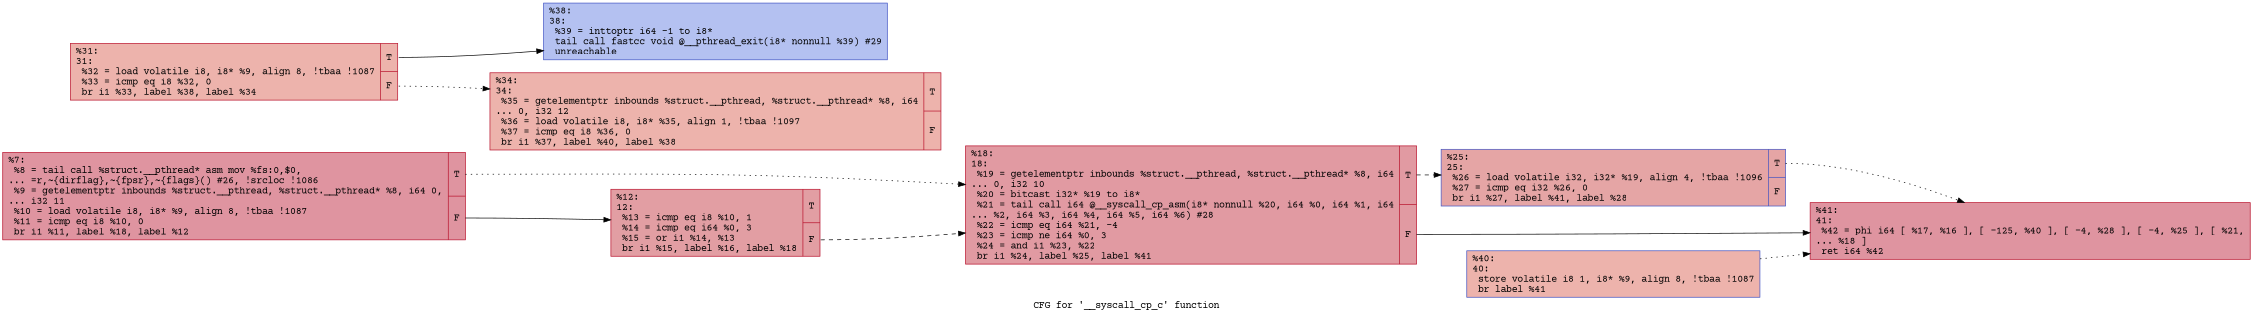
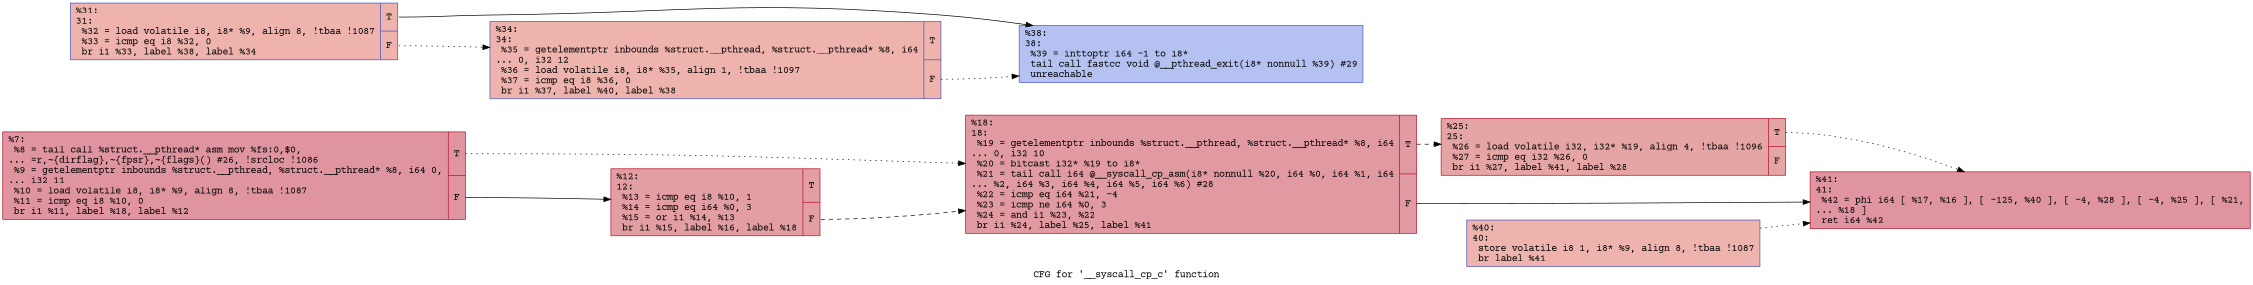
(234, 72) -> (234, 31)
none -> (976, 79)
(715, 111) -> (715, 60)
(1613, 178) -> (1613, 147)
